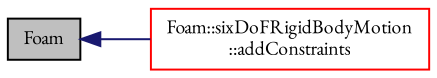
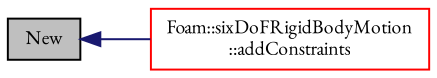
(44, 39) -> (44, 39)
